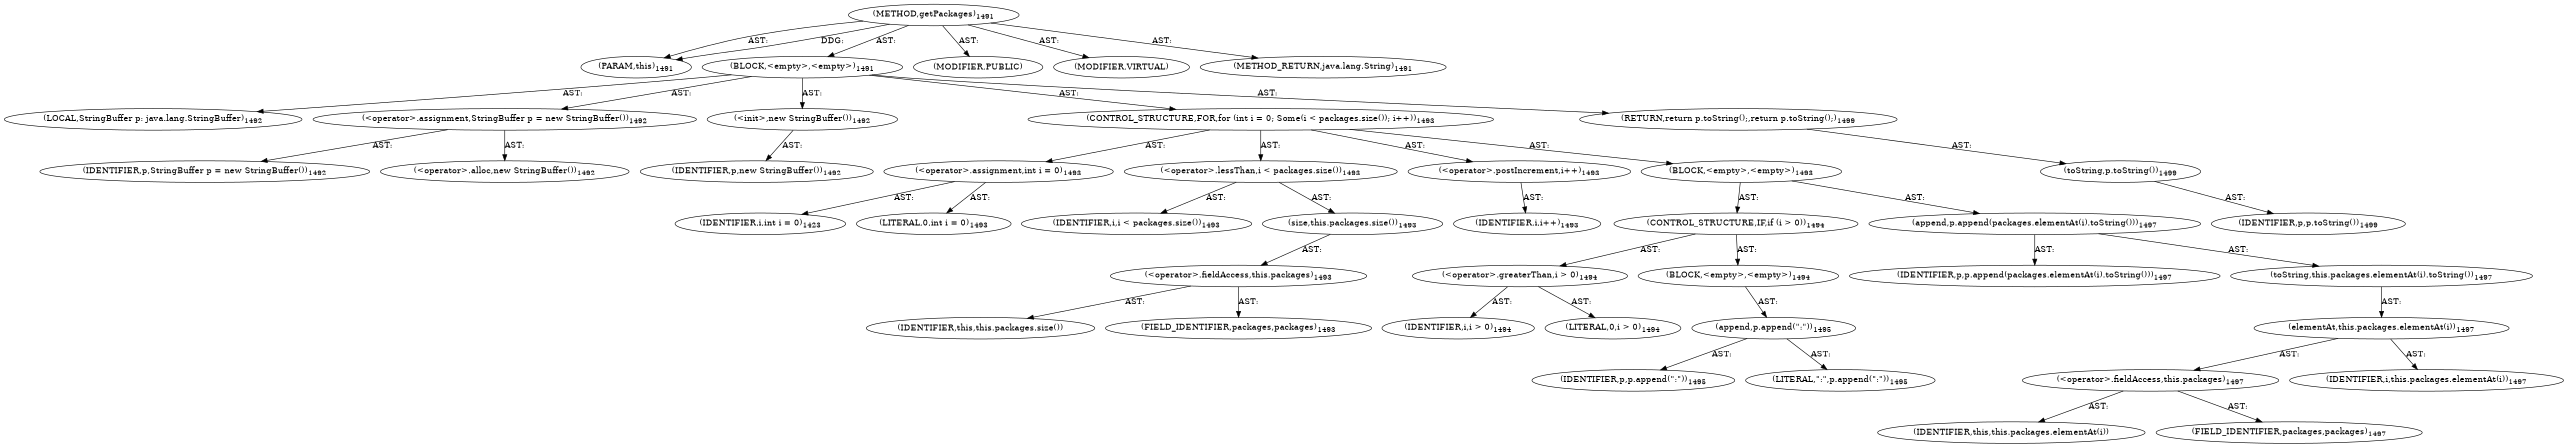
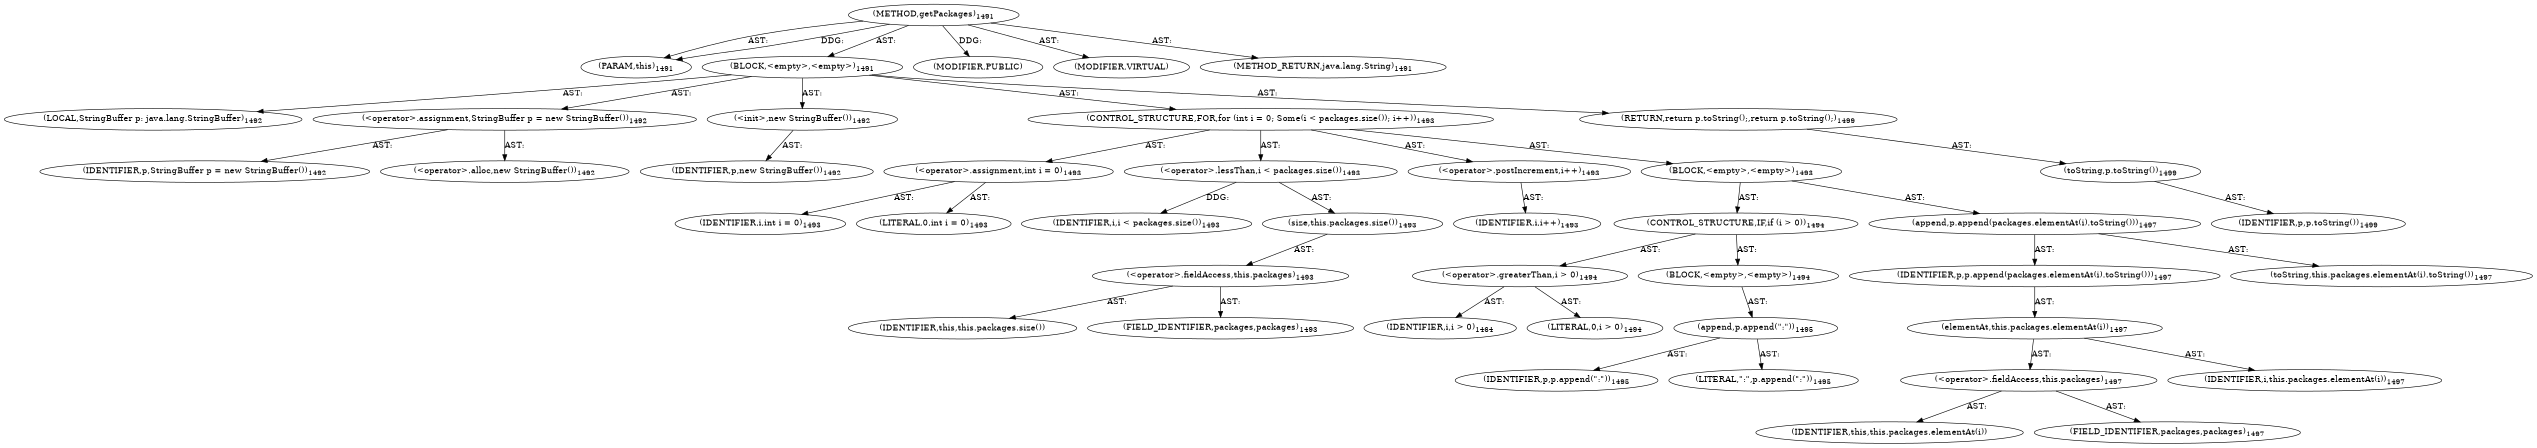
(970, 41) -> (972, 41)
(1218, 198) -> (1219, 198)
(812, 223) -> (812, 223)
(2382, 299) -> (2035, 299)
(1503, 327) -> (1485, 327)
